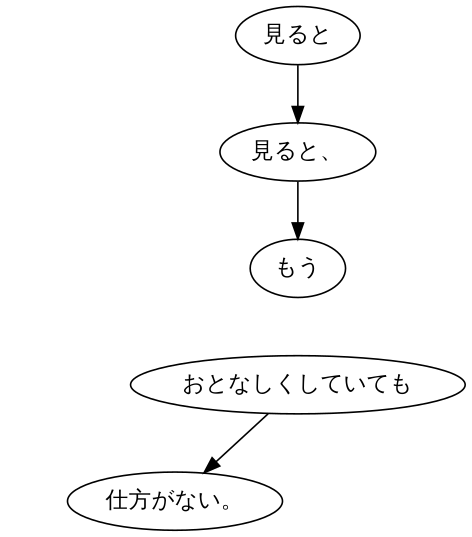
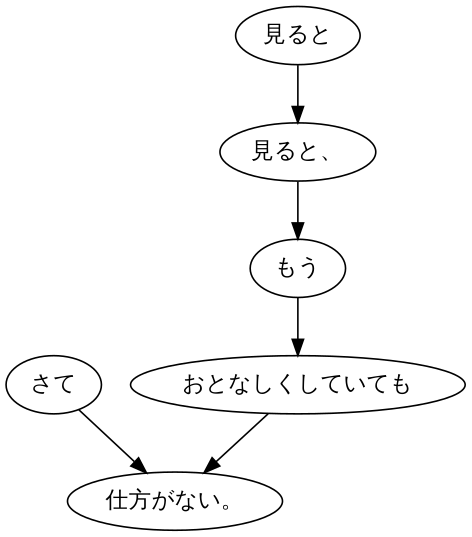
none -> (298, 319)
none -> (54, 385)
